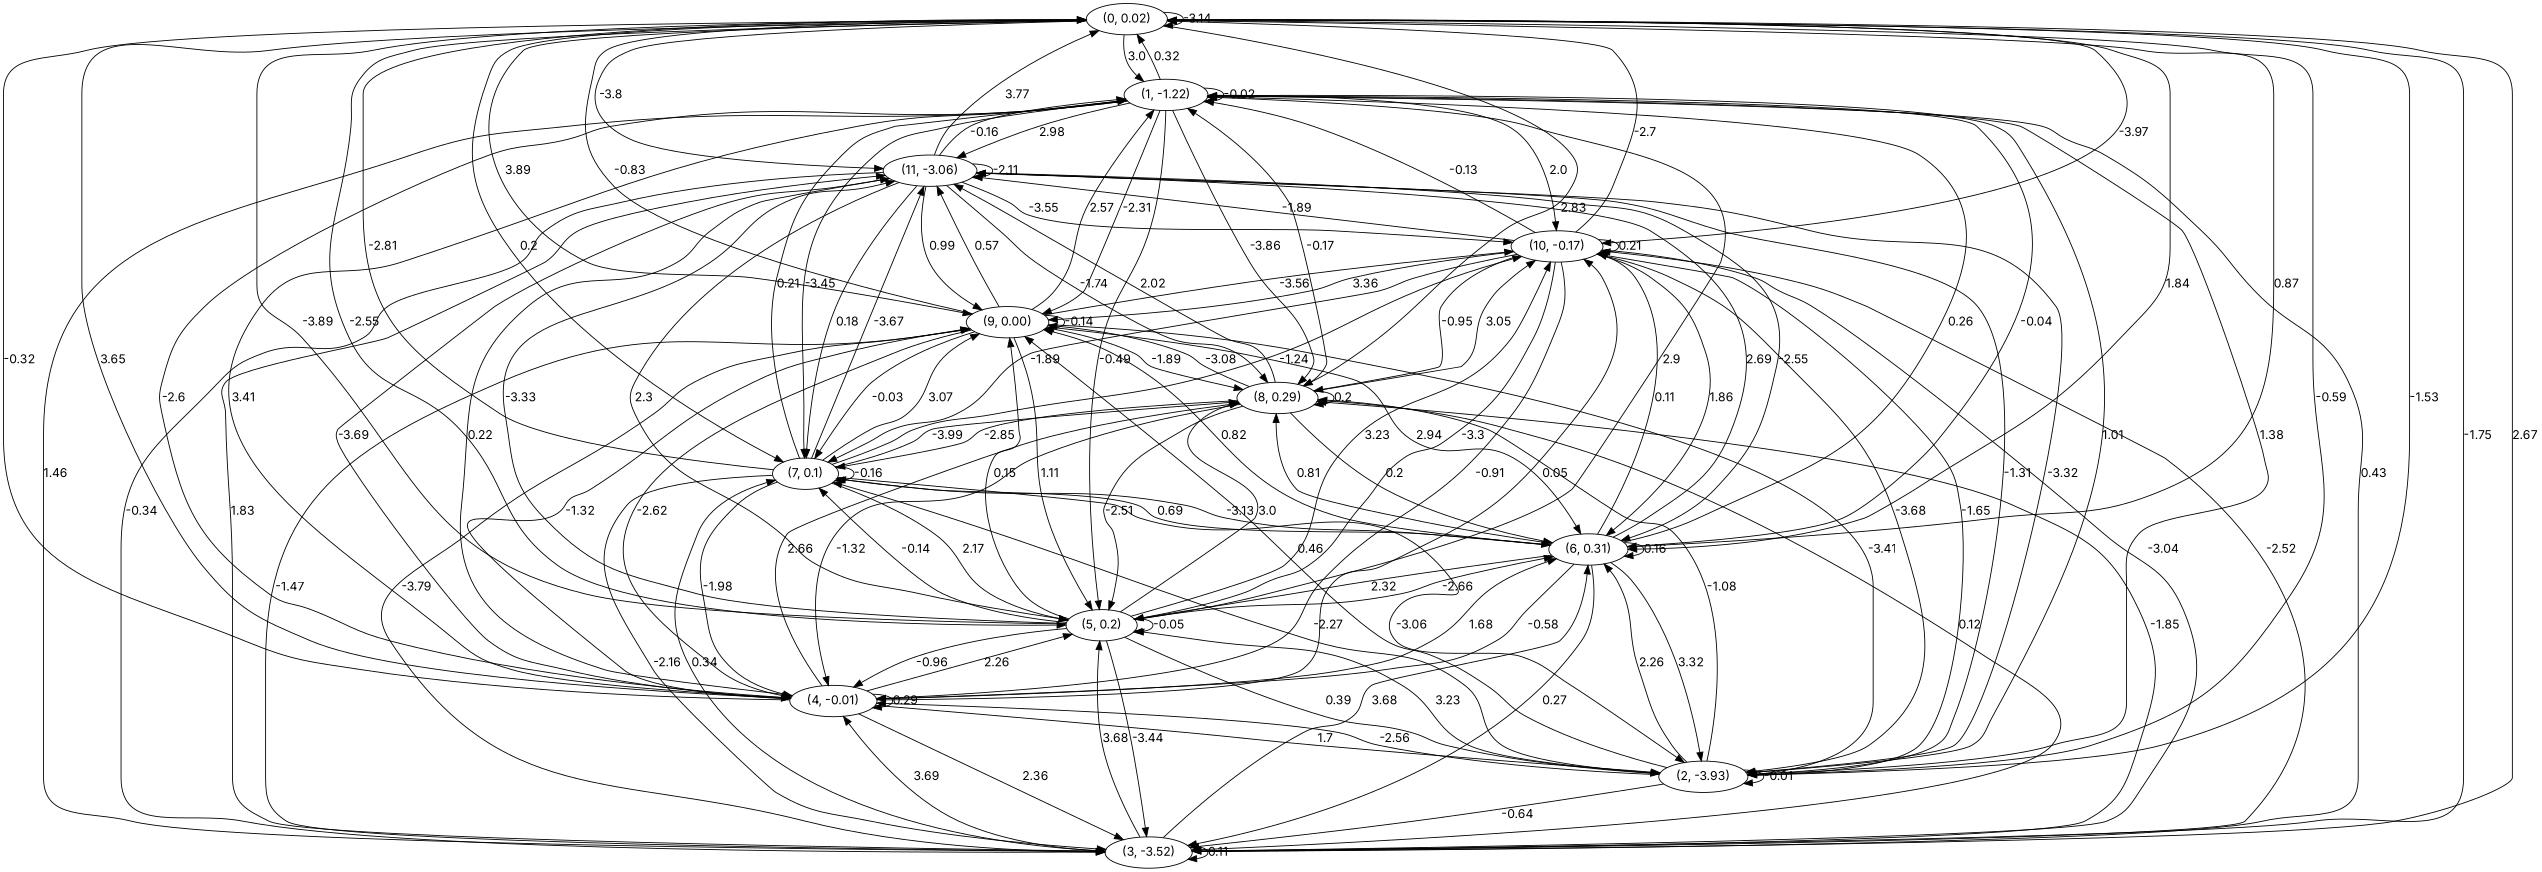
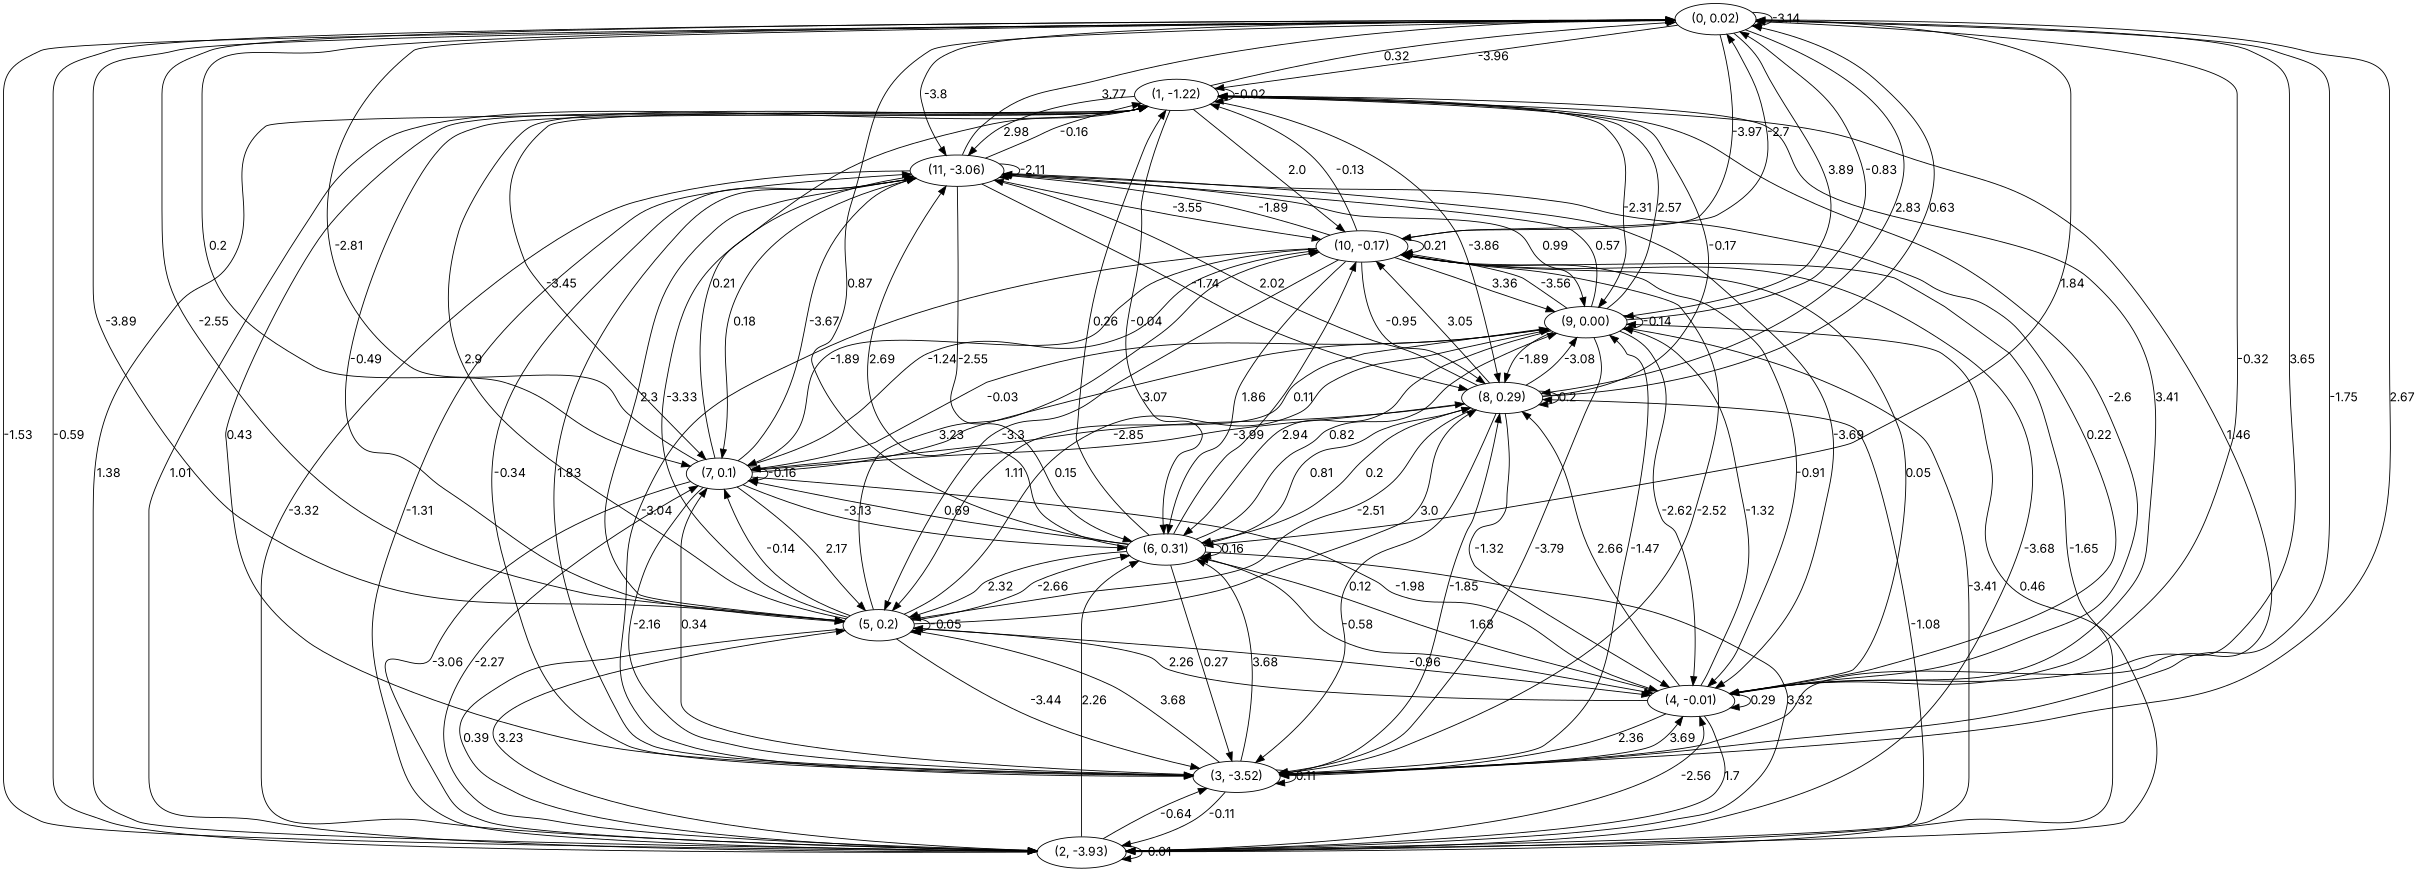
(1137, 57) -> (1494, 57)
none -> (1880, 281)
none -> (1183, 826)
